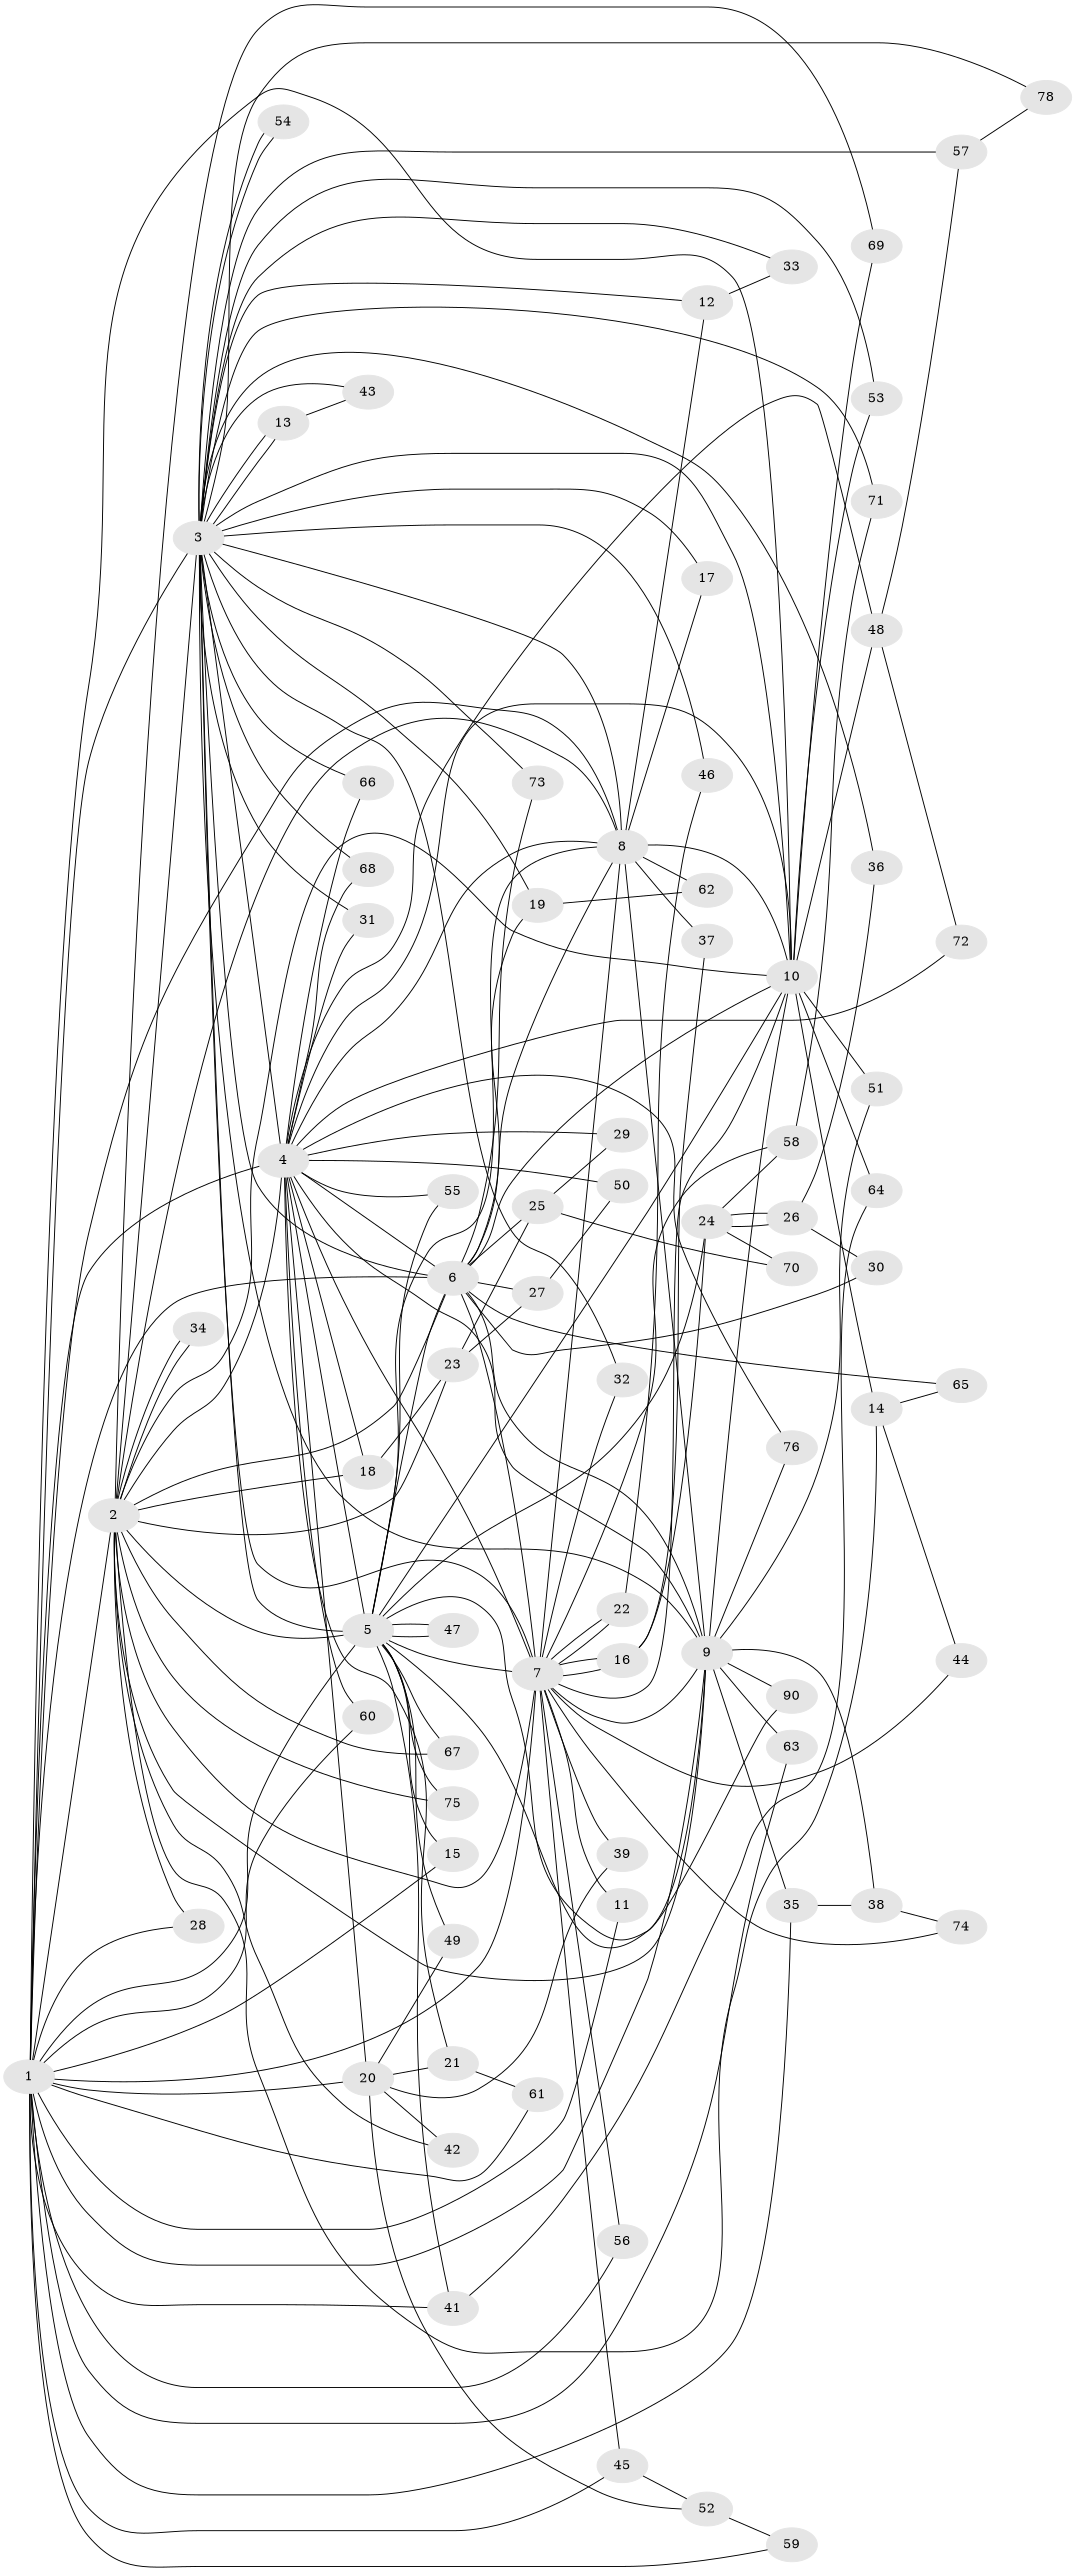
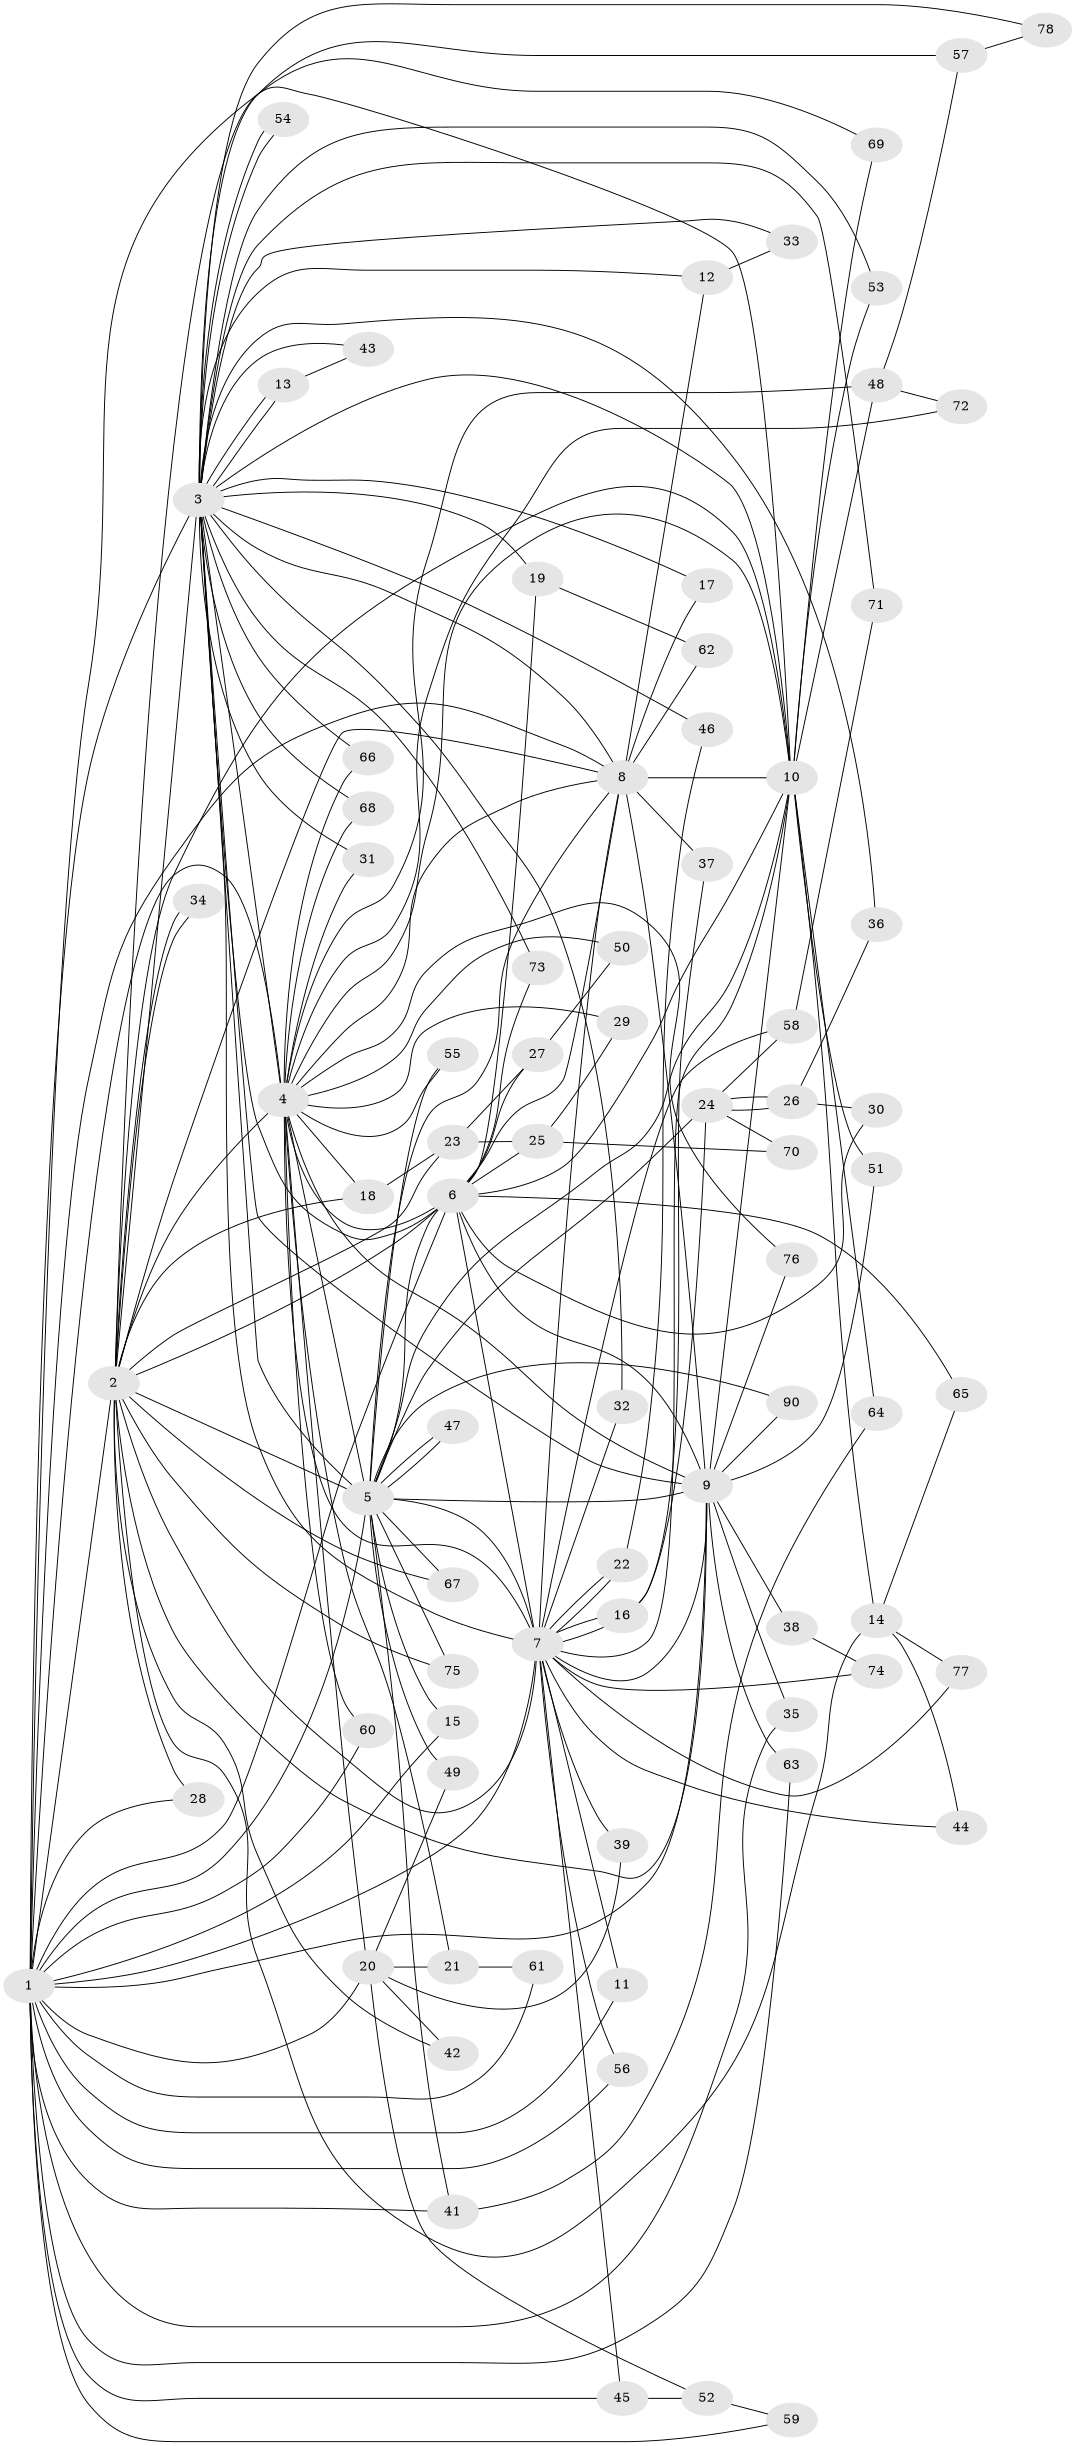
none -> (961, 1672)
(834, 1905) -> none
